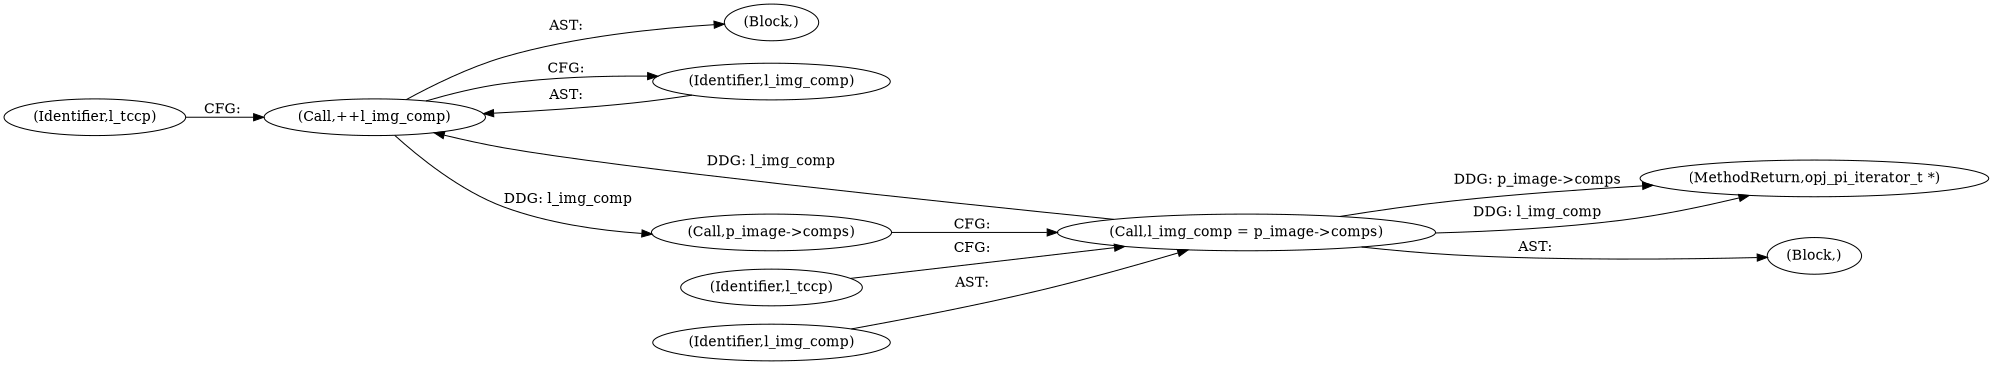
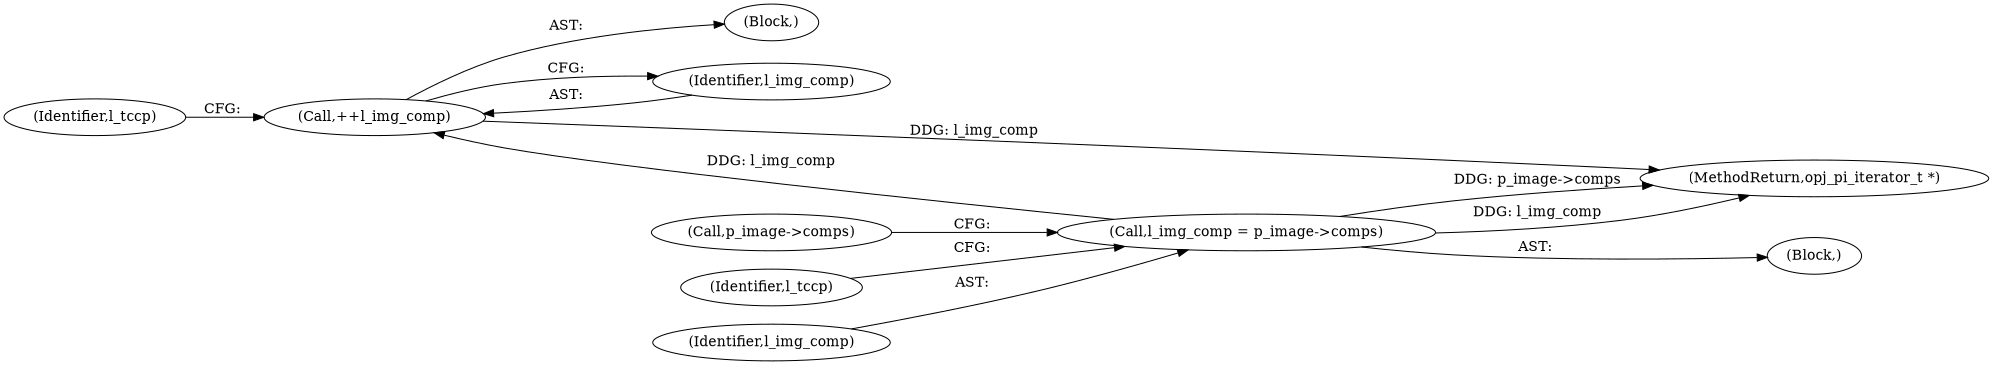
(508, 209) -> (1066, 144)
